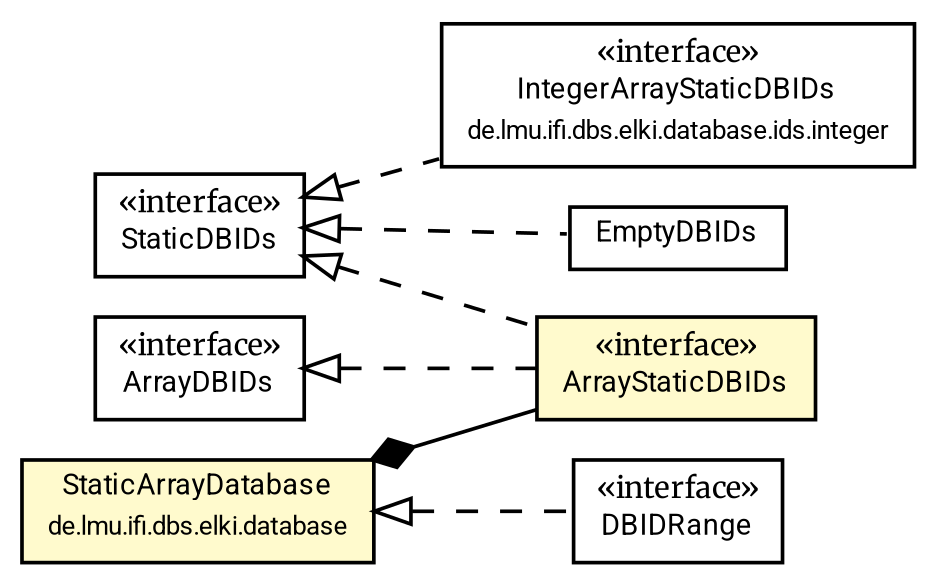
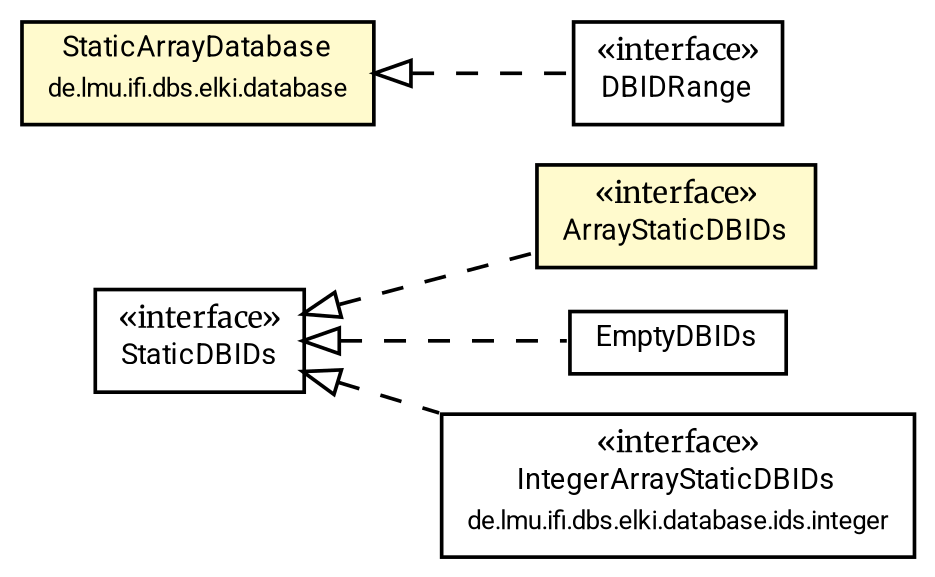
(198, 368) -> none
(476, 428) -> none
